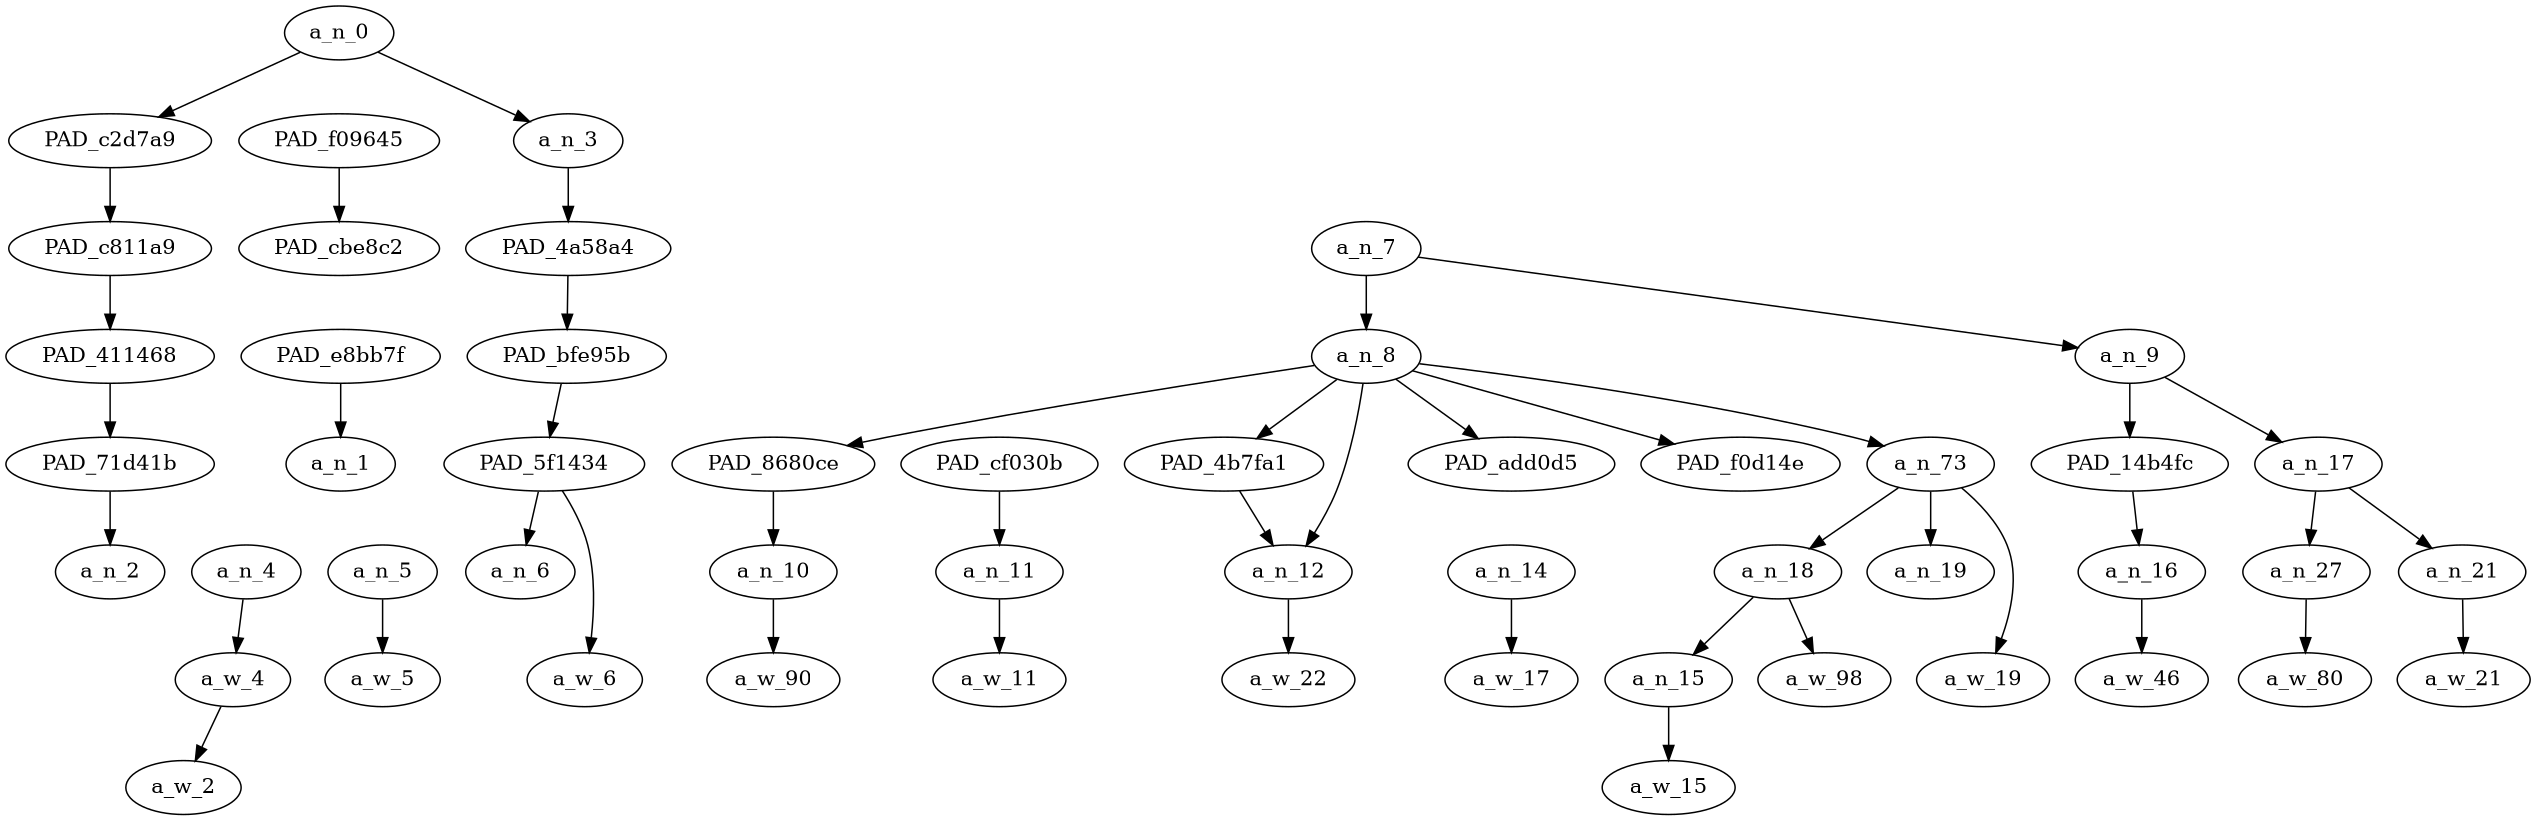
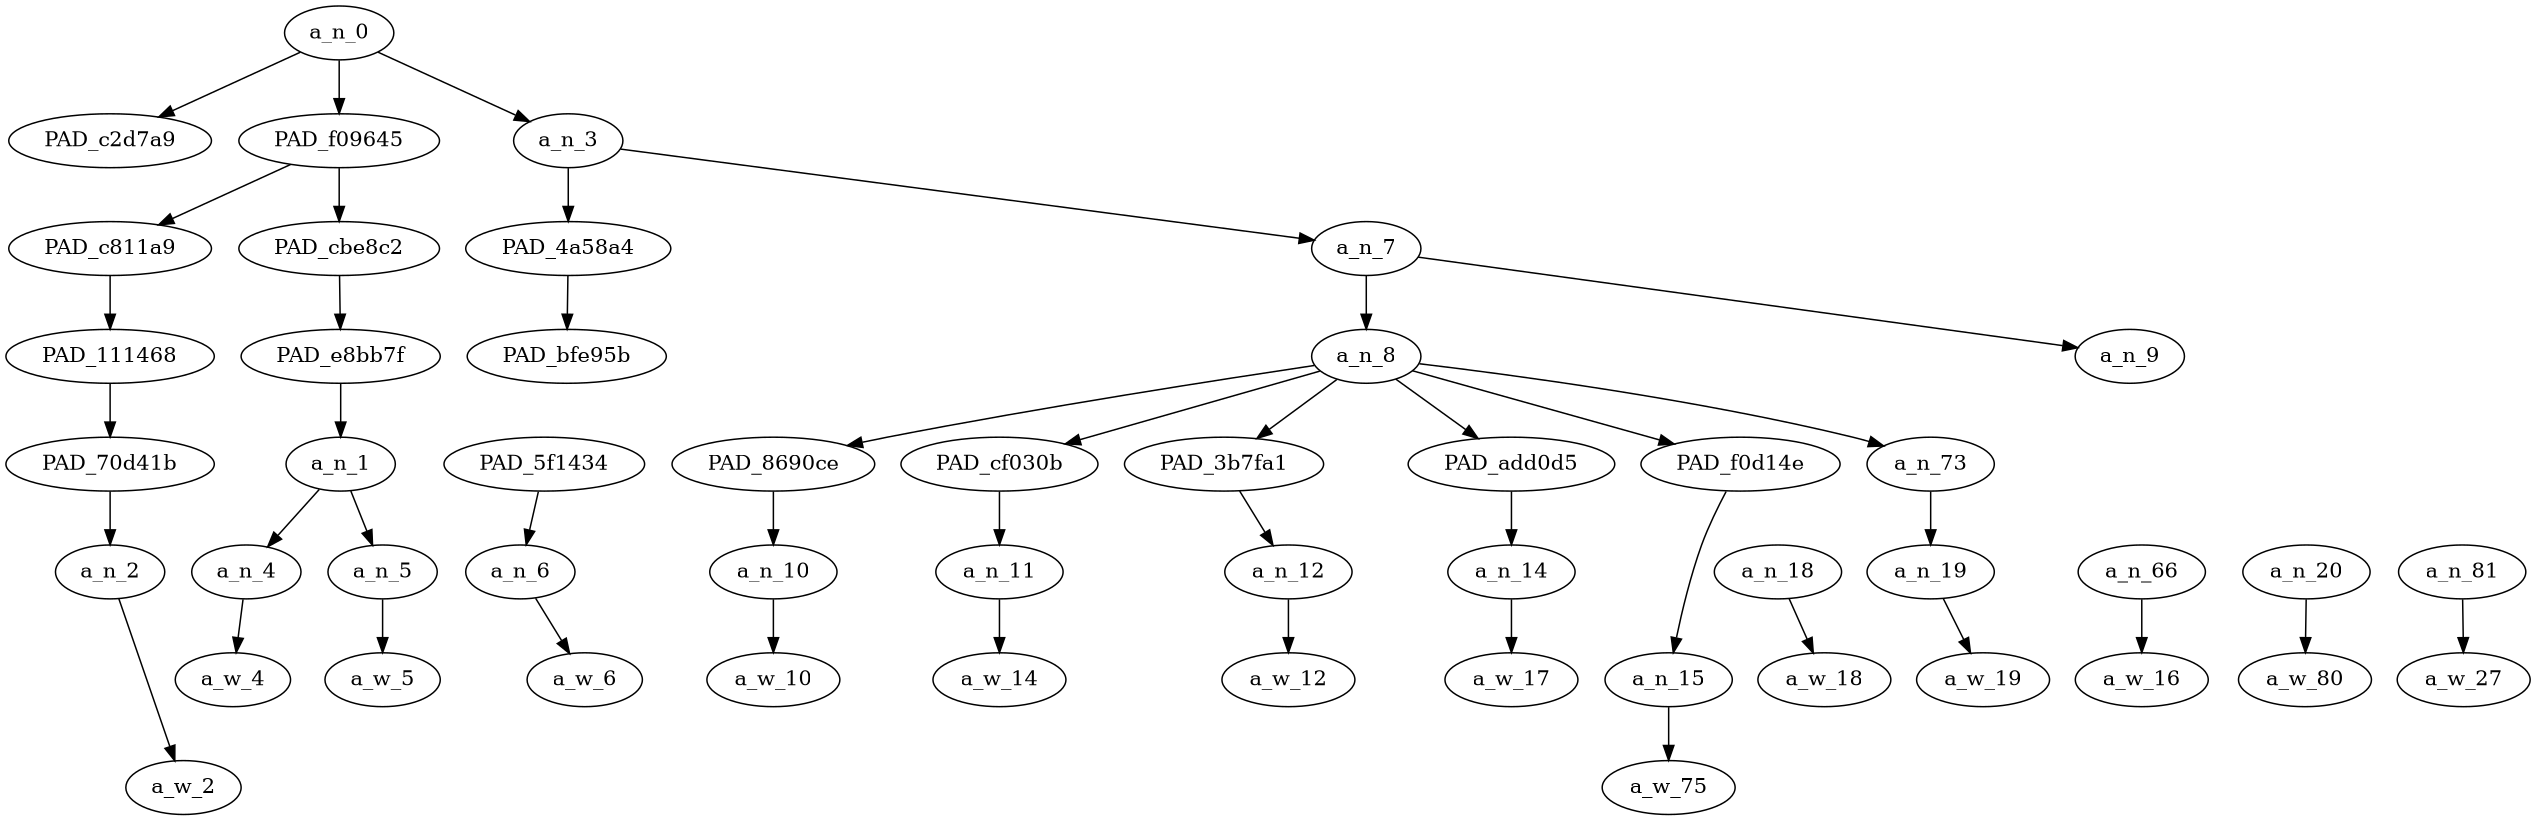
none -> (339, 79)
(110, 187) -> (231, 192)
none -> (960, 194)
none -> (340, 295)
(110, 356) -> (110, 356)
(557, 403) -> none
(1347, 461) -> (1200, 405)
(110, 464) -> (110, 464)
(773, 464) -> (773, 464)
(1224, 464) -> (1224, 464)
(2130, 464) -> none
(2318, 464) -> none
none -> (359, 511)
none -> (1511, 511)
none -> (299, 512)
(1861, 514) -> none
(2010, 556) -> (1954, 619)
(591, 561) -> (549, 619)
(2142, 572) -> (2142, 572)
(2306, 572) -> (2306, 572)
(2462, 572) -> (2462, 572)
(1729, 621) -> (1696, 563)
(773, 680) -> (773, 680)
(999, 680) -> (999, 680)
(1288, 680) -> (1288, 680)
(1824, 680) -> (1824, 680)
(2142, 680) -> (2142, 680)
(2464, 680) -> (2464, 680)
(211, 727) -> (144, 673)
(1669, 788) -> (1669, 788)
